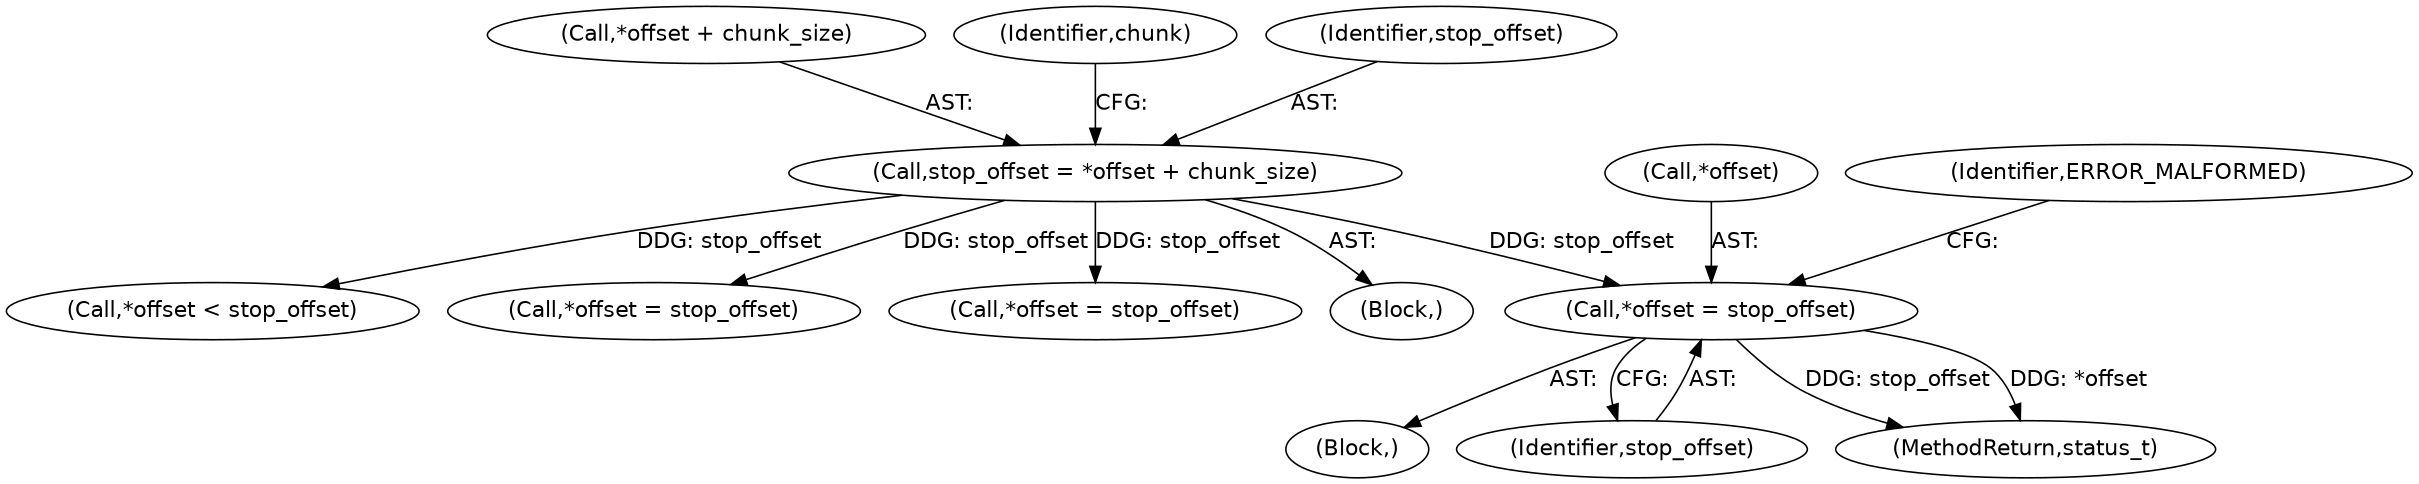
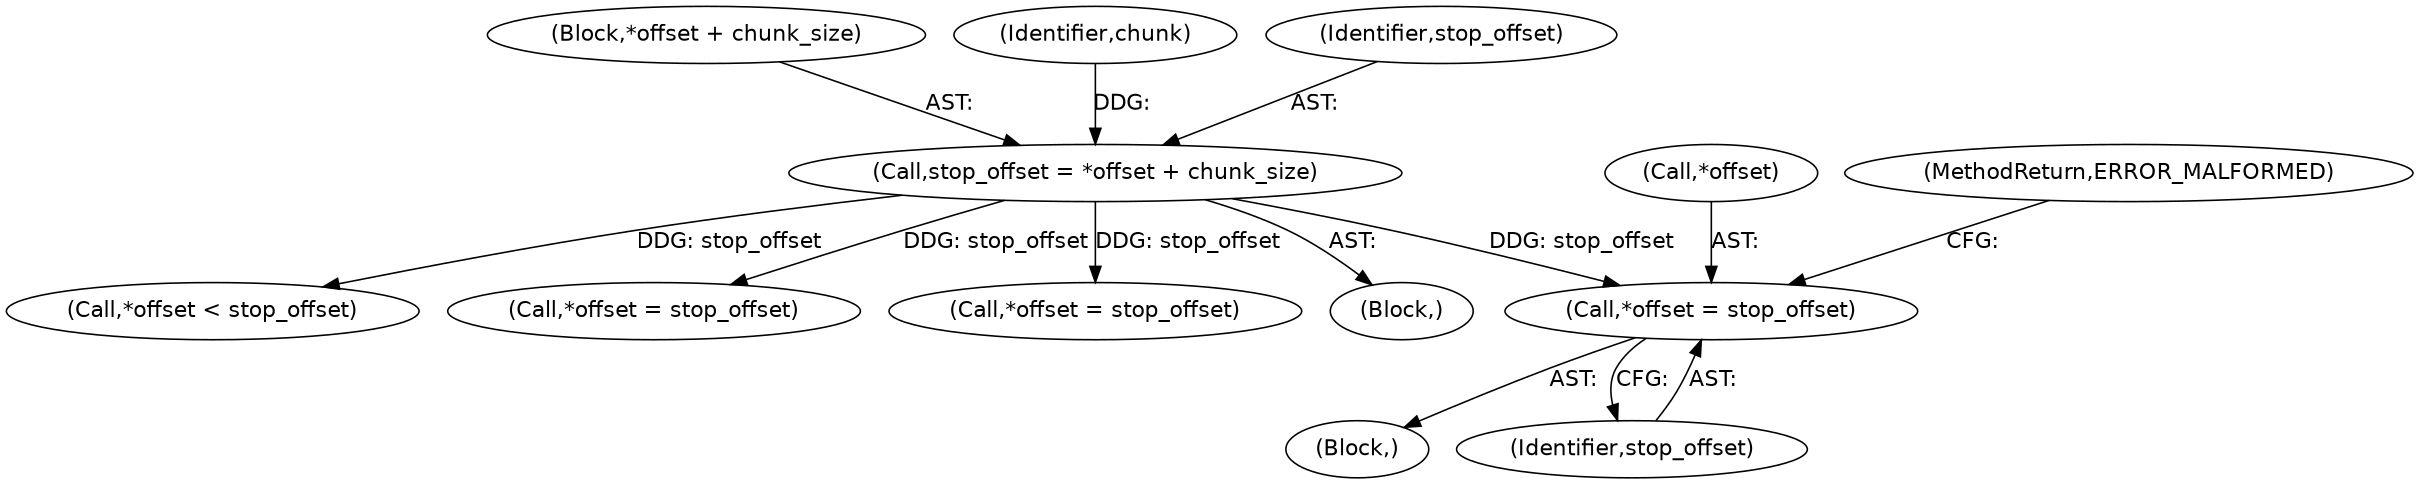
(706, 35) -> (706, 35)
(1126, 104) -> (1126, 104)
(2129, 173) -> (2129, 173)
(2026, 449) -> none
